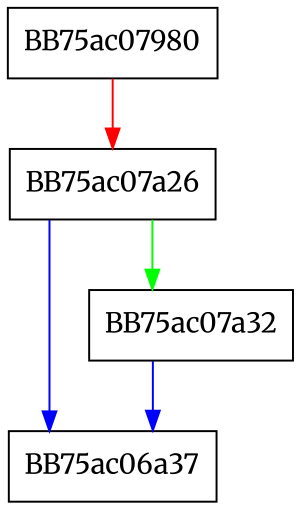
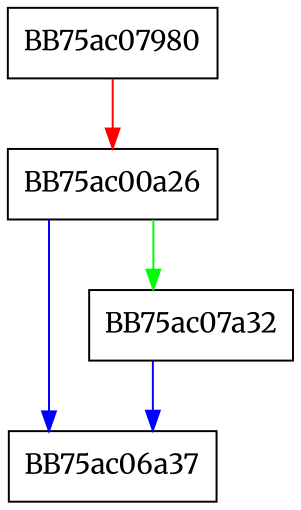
(113, 184) -> (113, 184)
